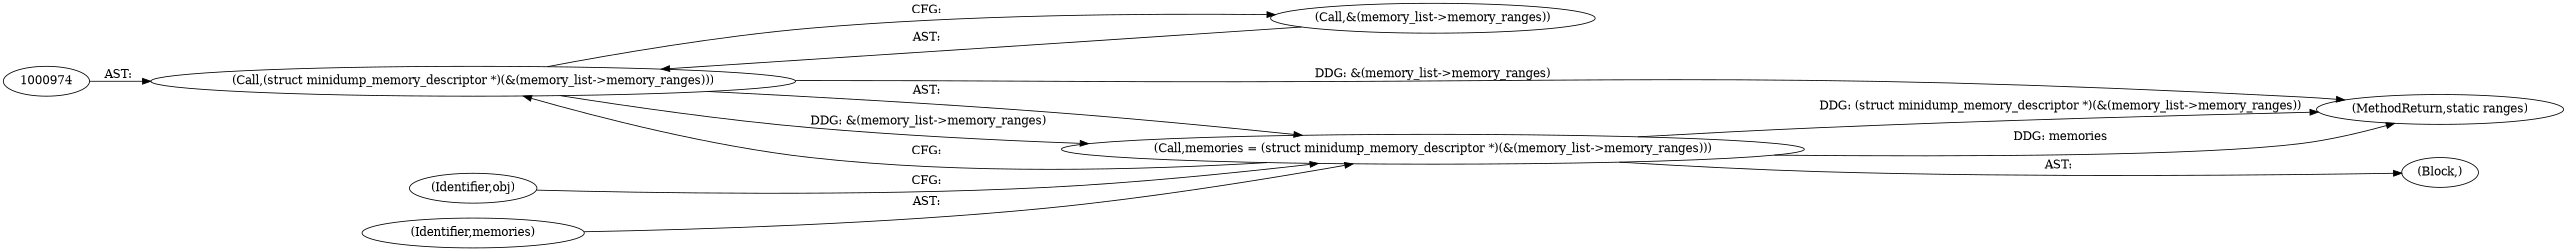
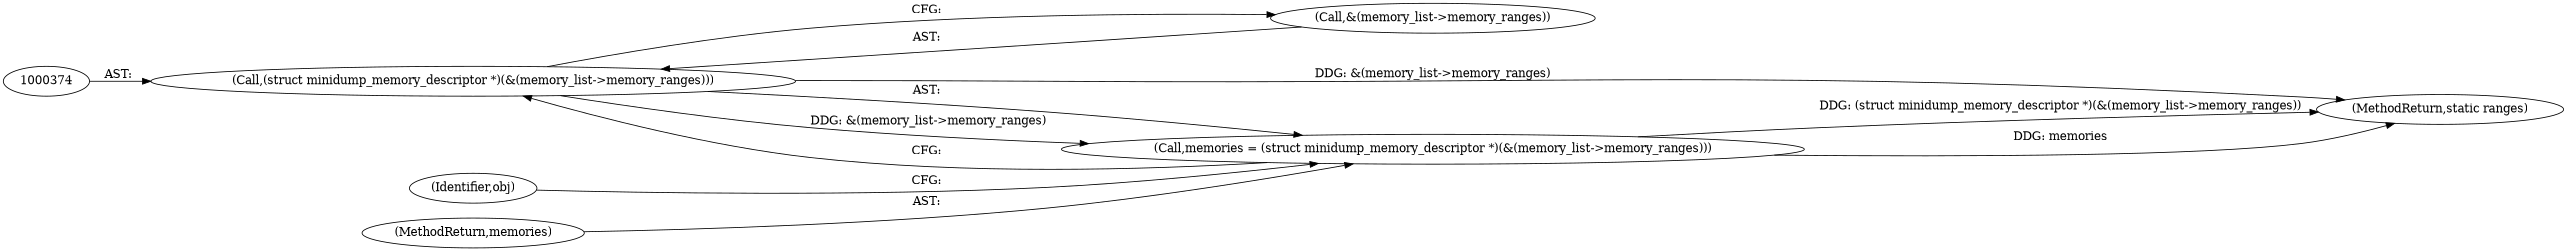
(46, 81) -> (46, 81)
(2440, 172) -> none
(473, 233) -> (473, 233)
